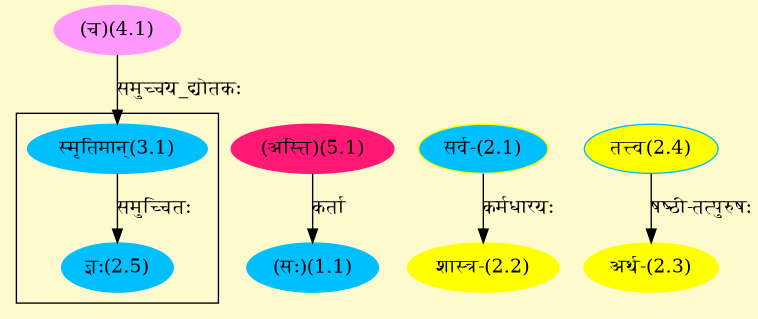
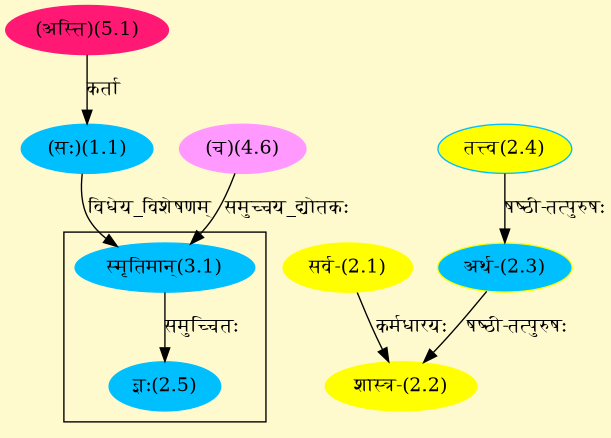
(117, 30) -> (243, 149)
(483, 149) -> (348, 268)
none -> (85, 210)
(651, 268) -> (505, 268)
none -> (461, 322)
